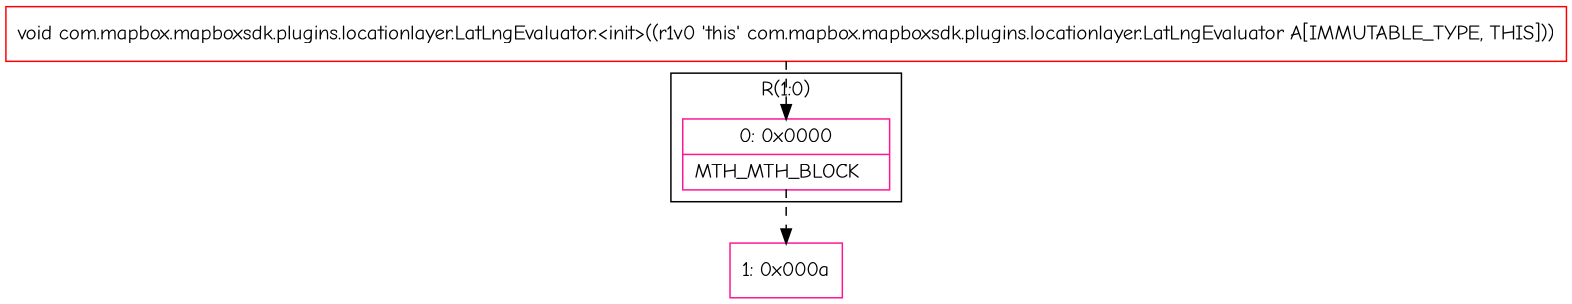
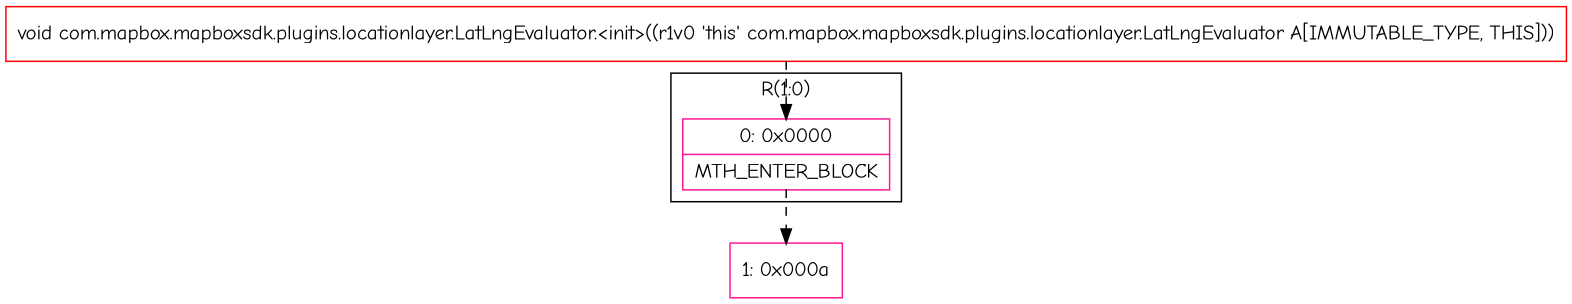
(777, 171) -> (786, 171)
